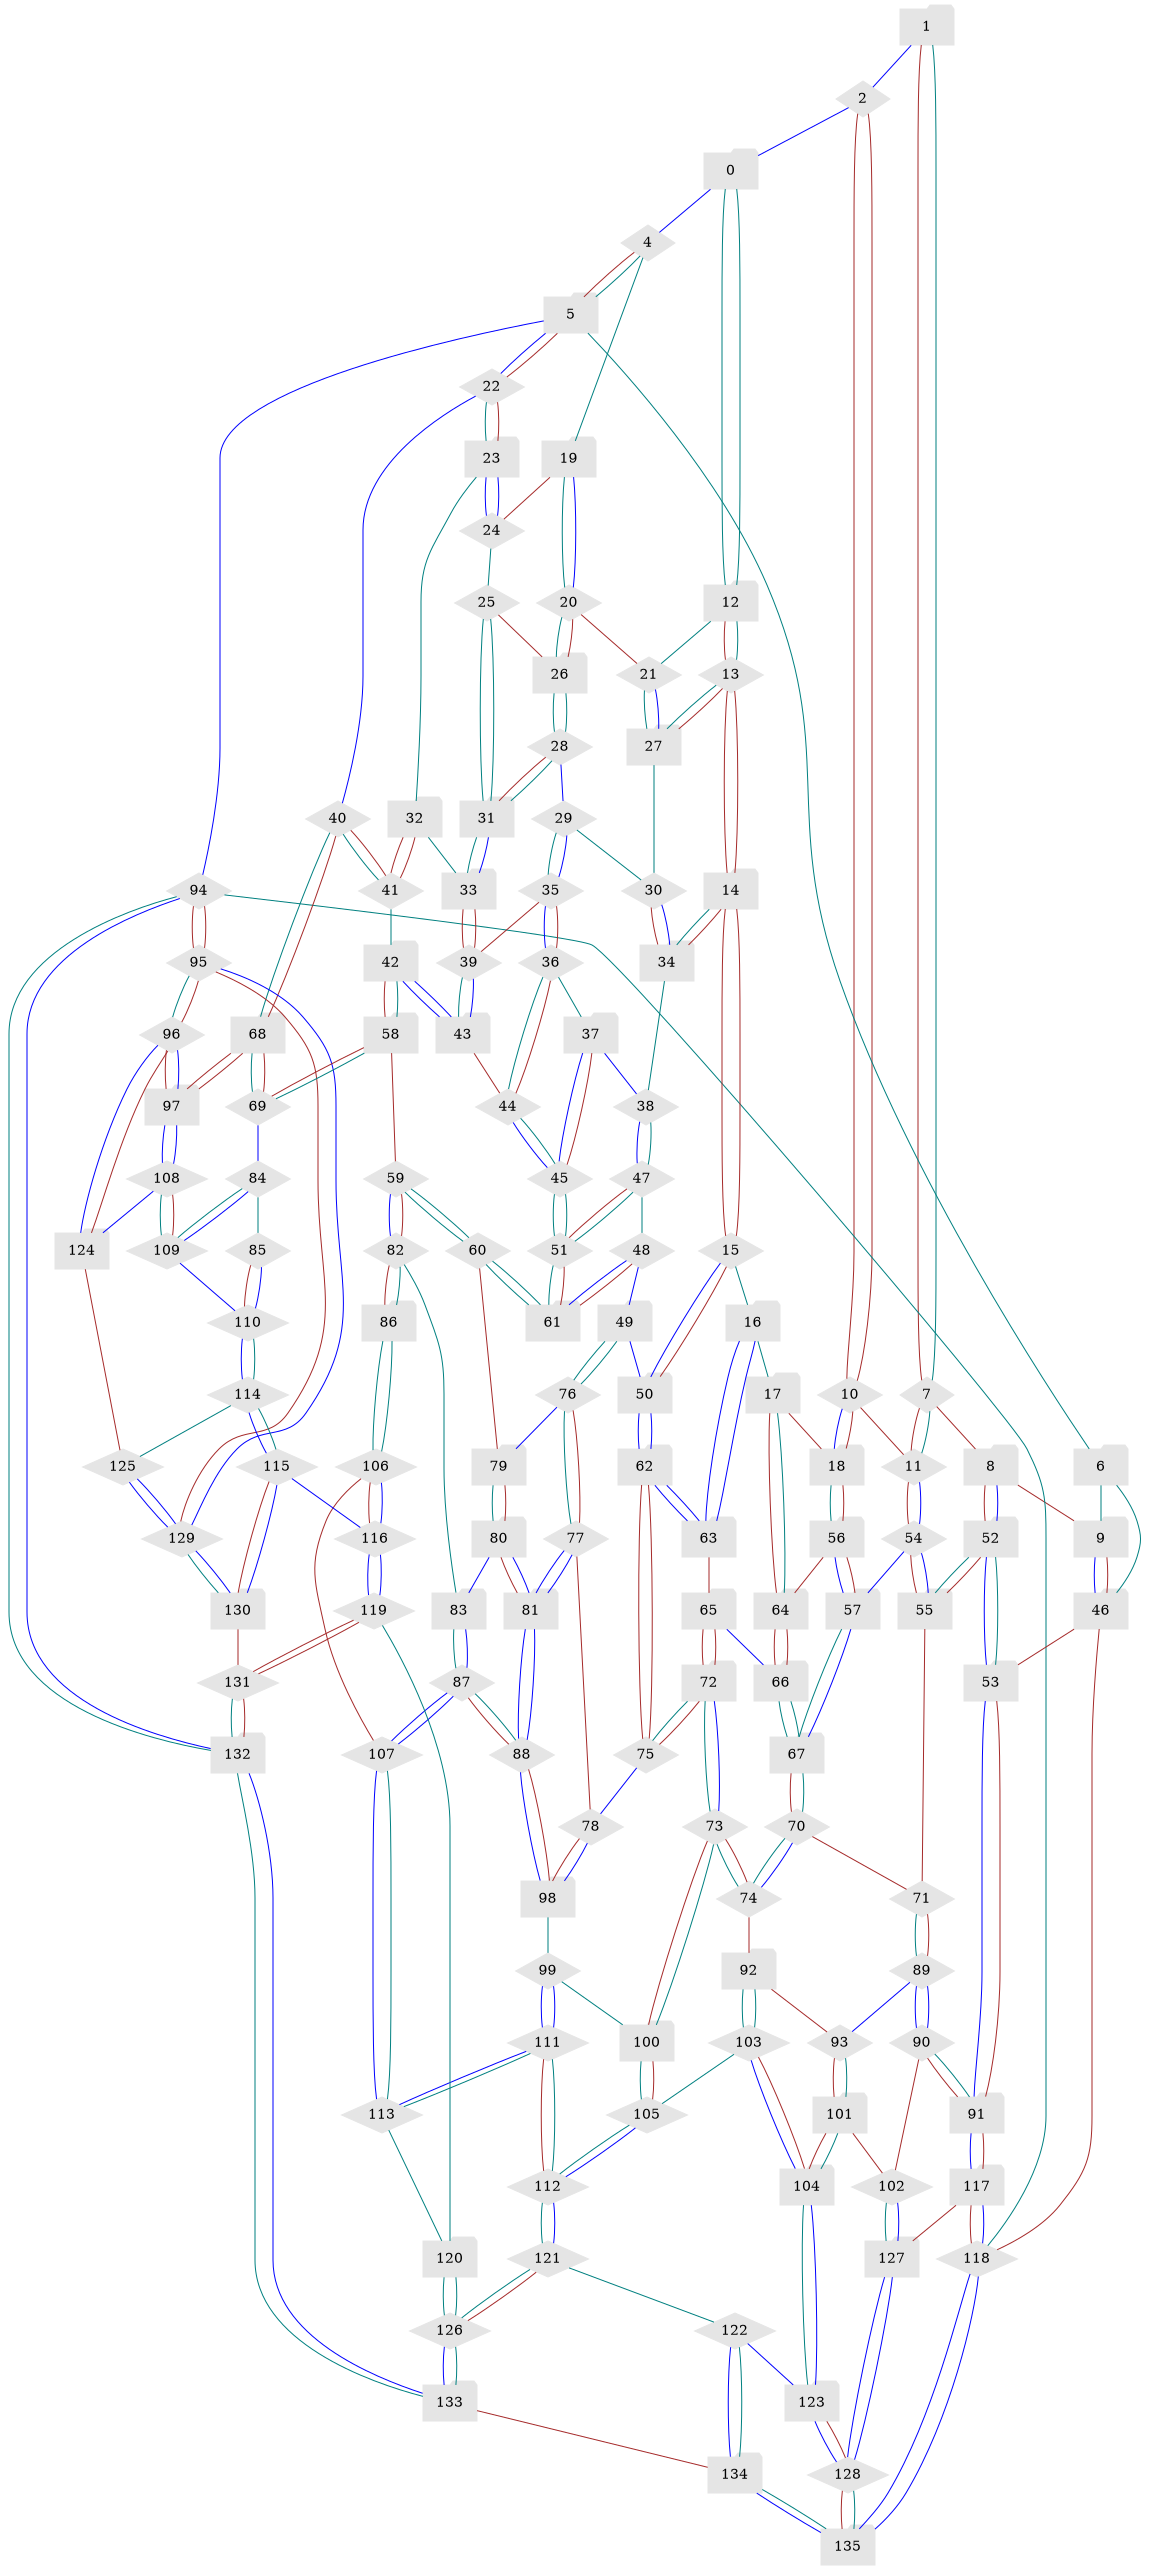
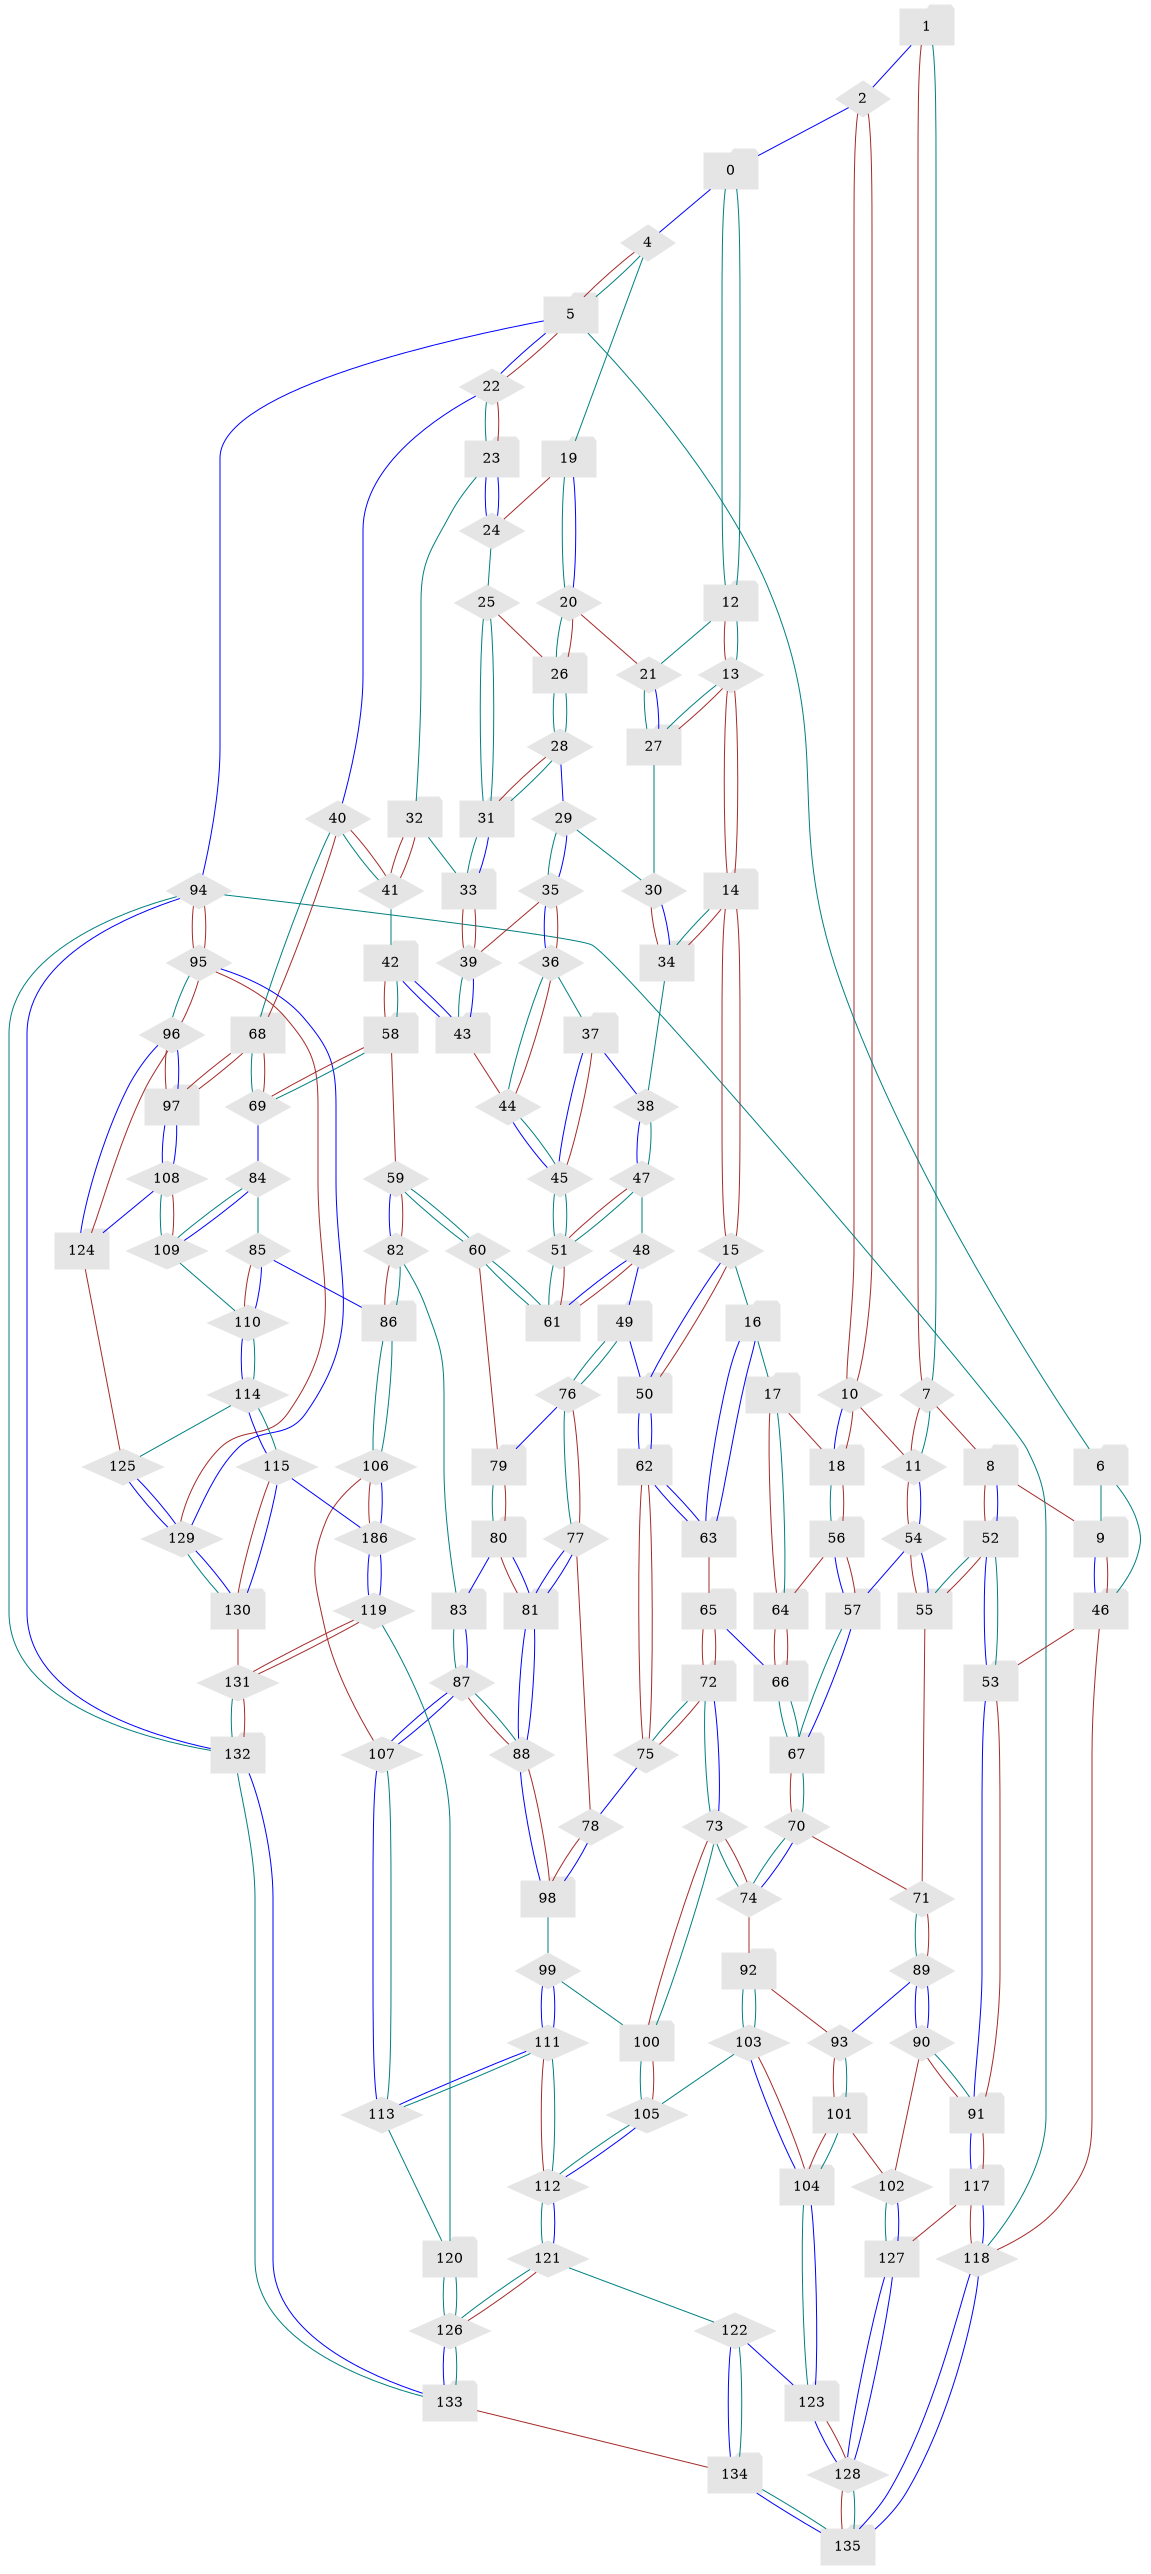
none -> (318, 1284)
(208, 1287) -> (208, 1287)
(375, 1539) -> (375, 1539)
